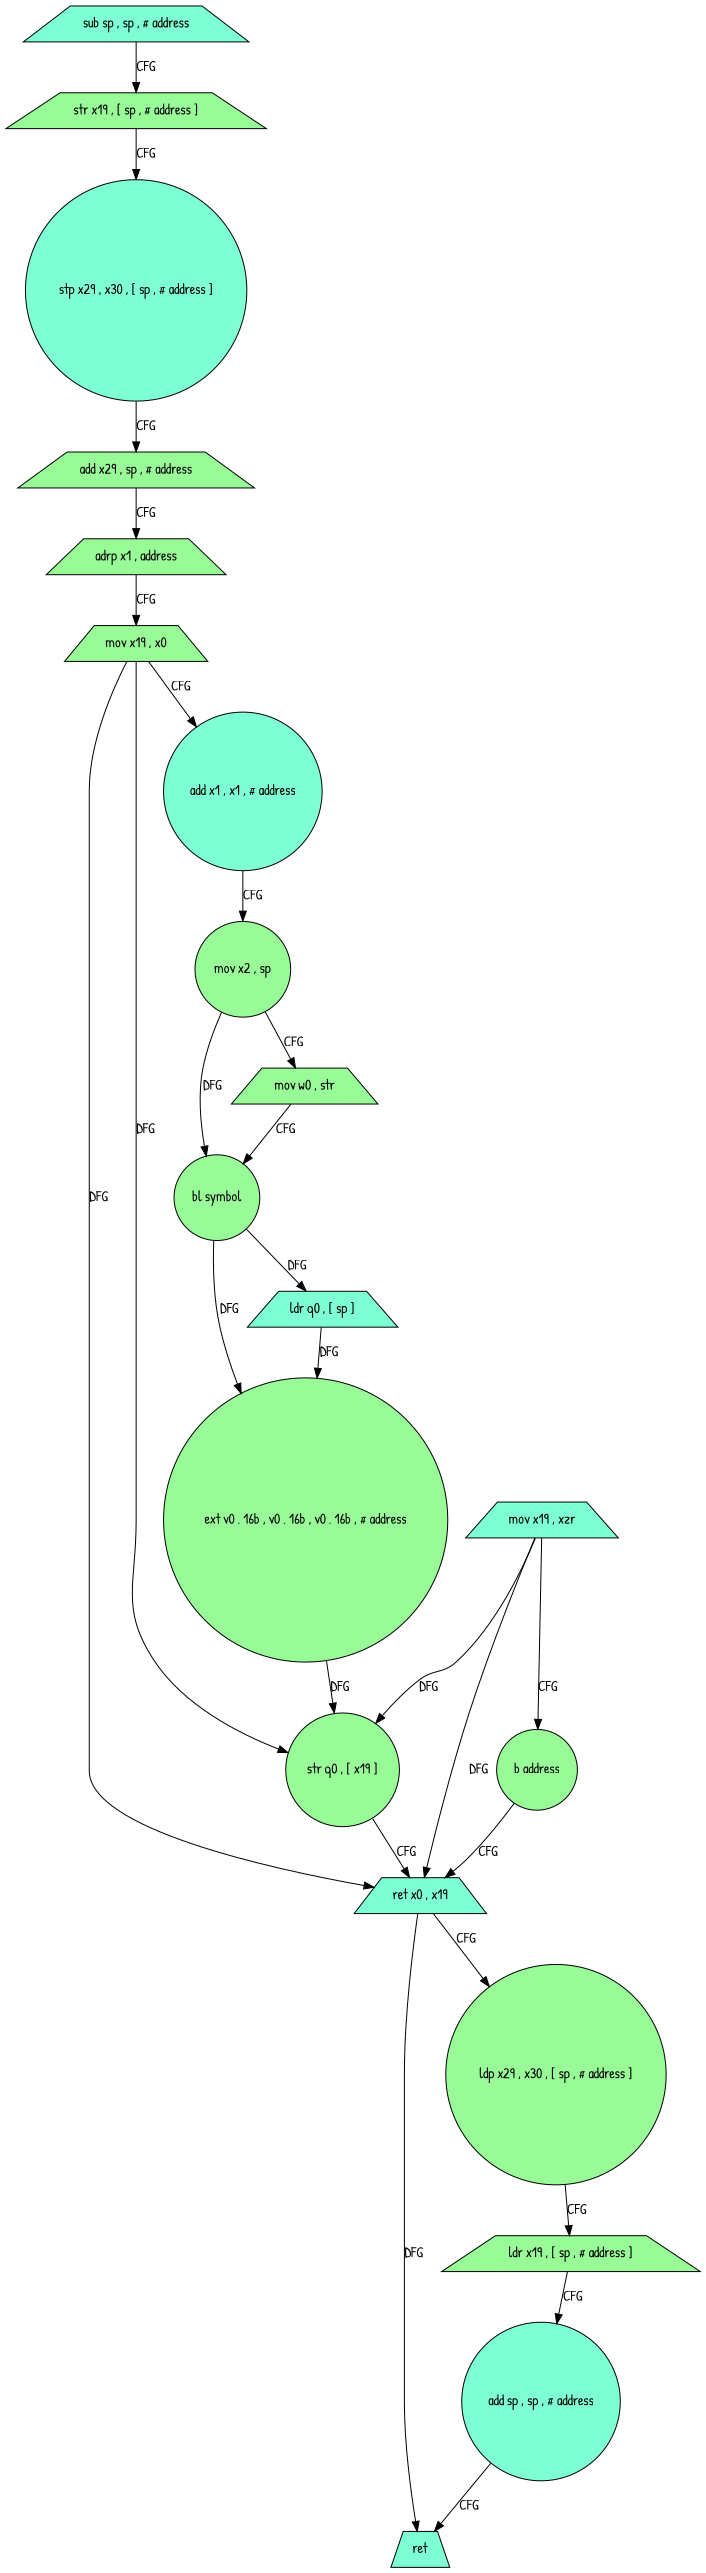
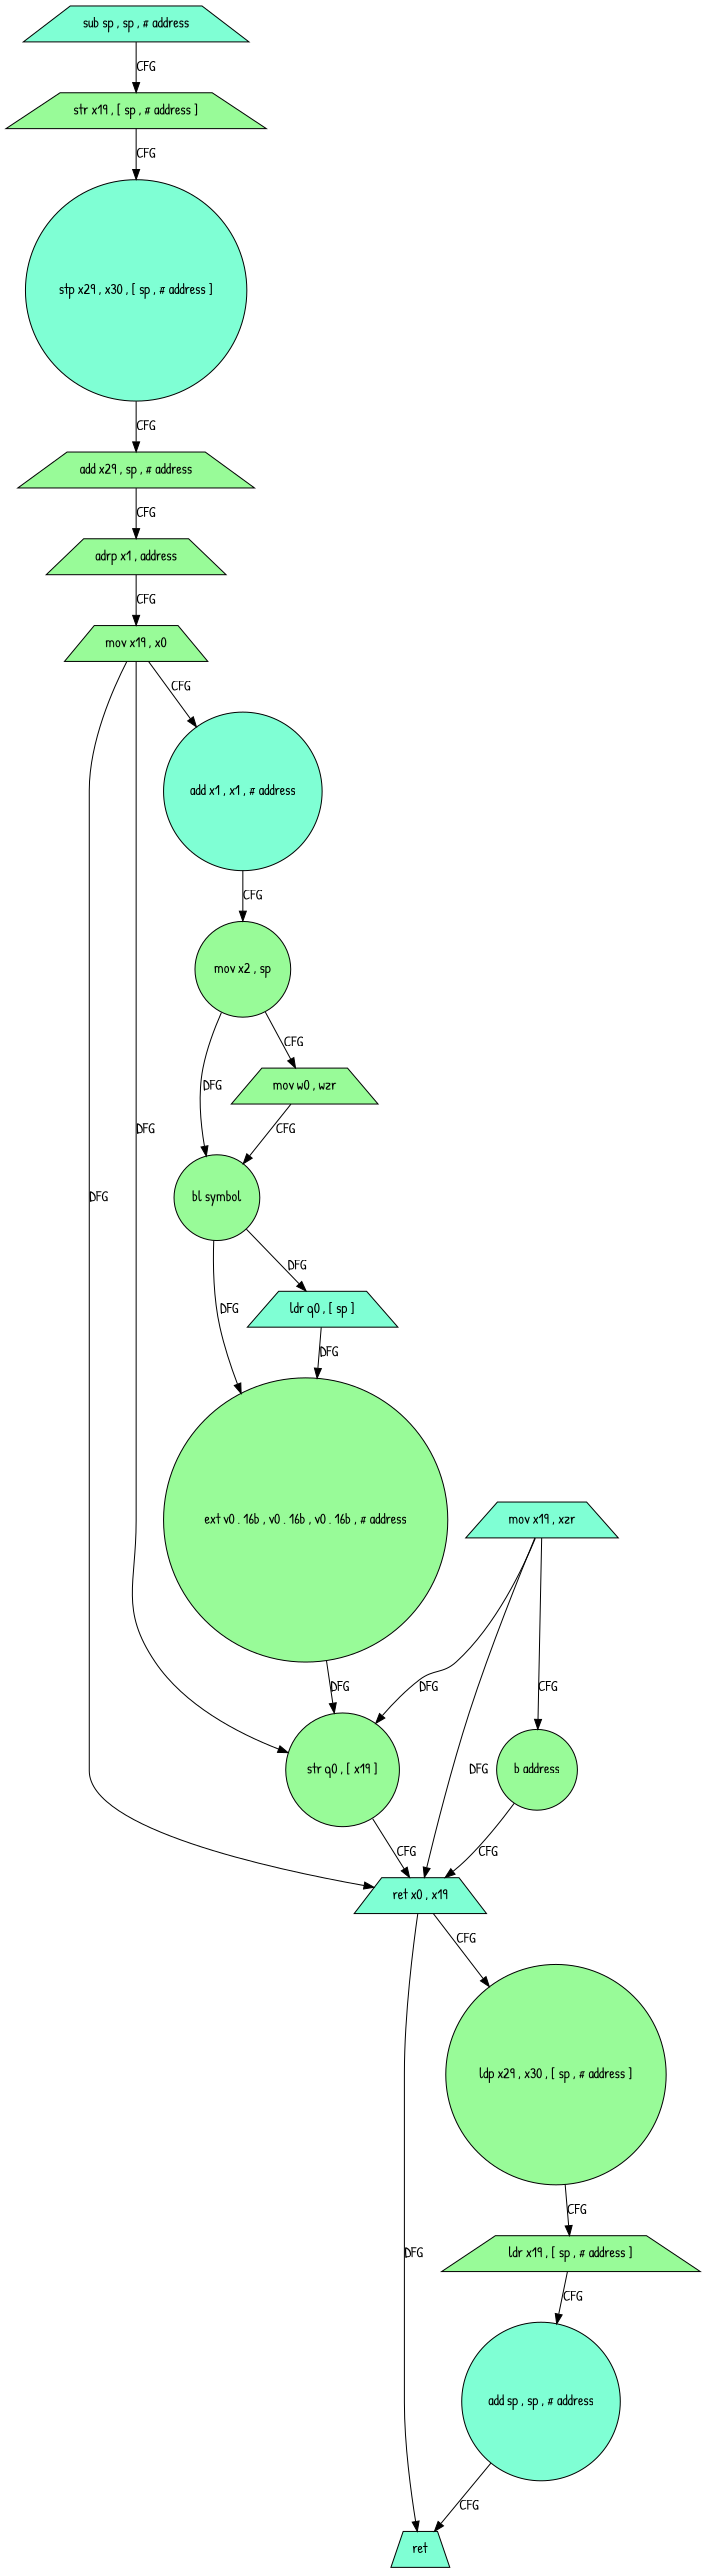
(305, 1086) -> (305, 1086)
